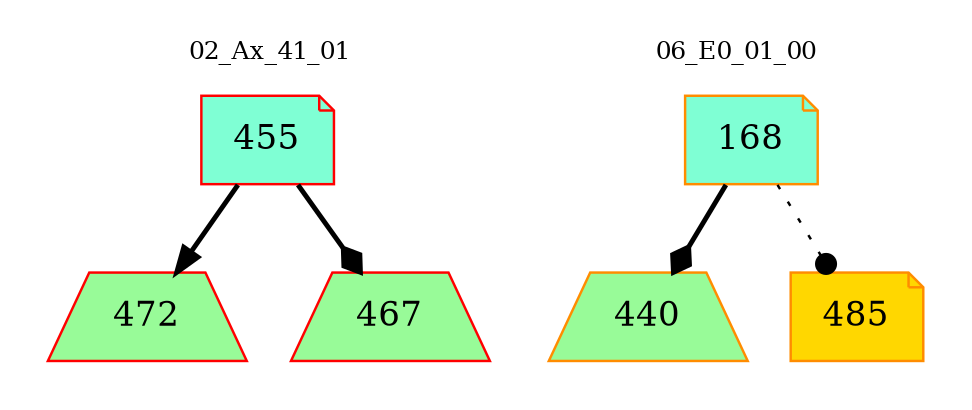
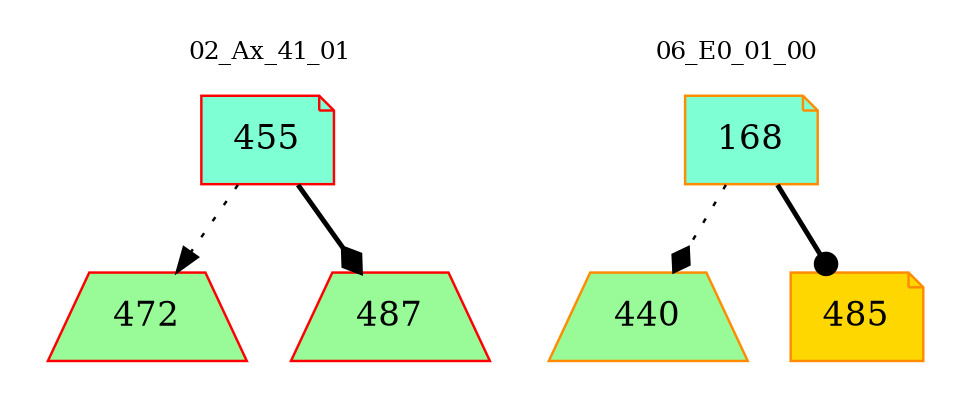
(707, 216) -> (707, 216)
(214, 218) -> (214, 218)
(799, 220) -> (799, 220)
(390, 317) -> (390, 317)
